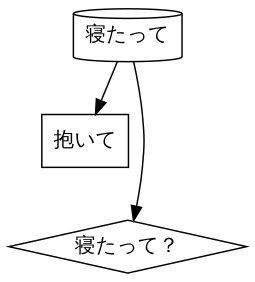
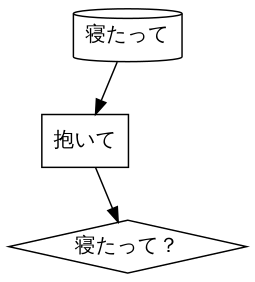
(144, 134) -> (104, 188)
